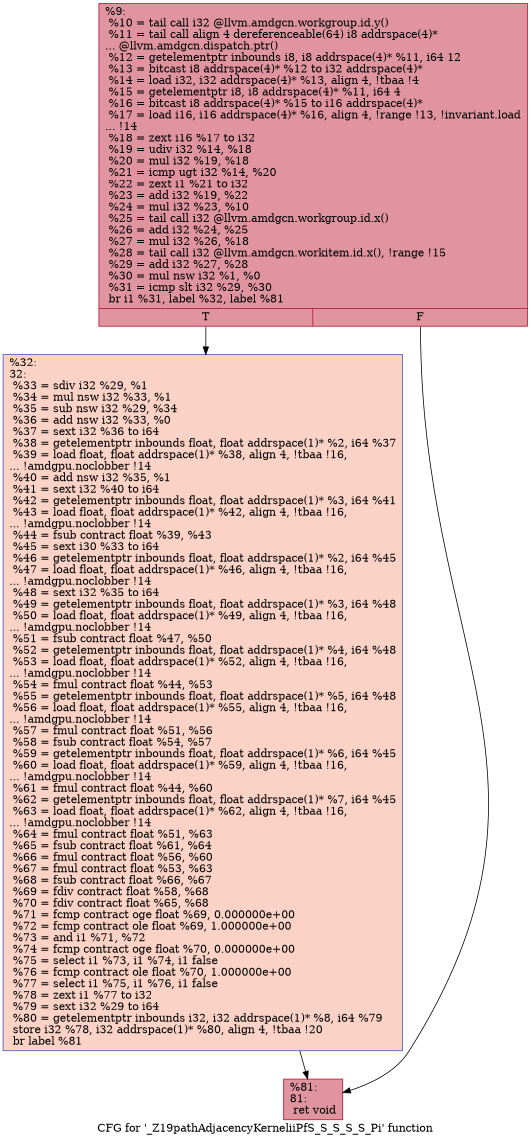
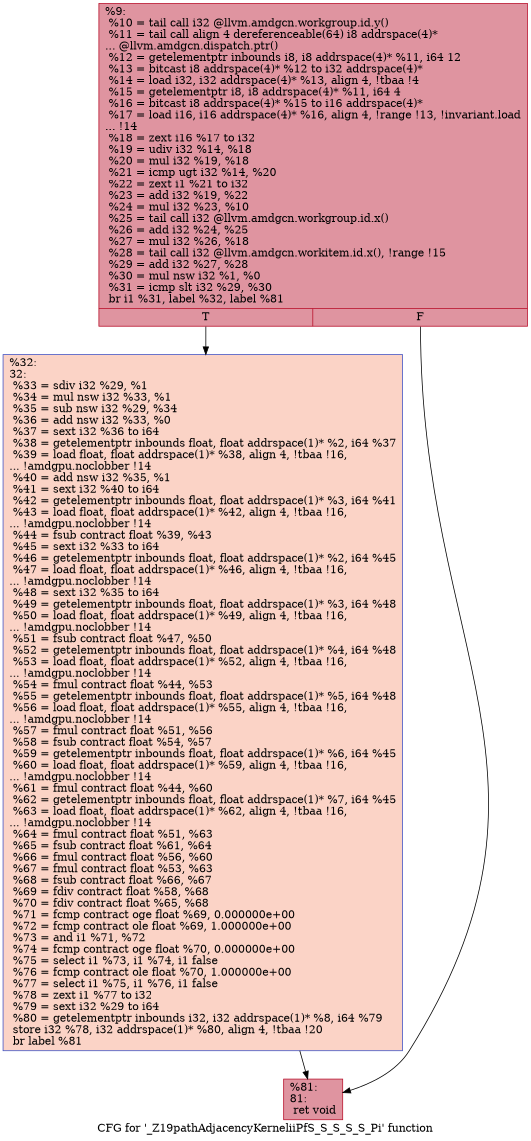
(84, 547) -> (84, 547)
